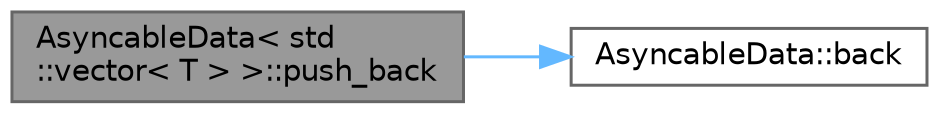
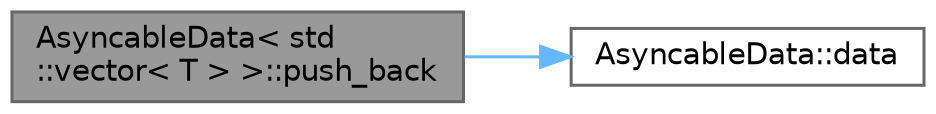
(749, 57) -> (748, 57)
